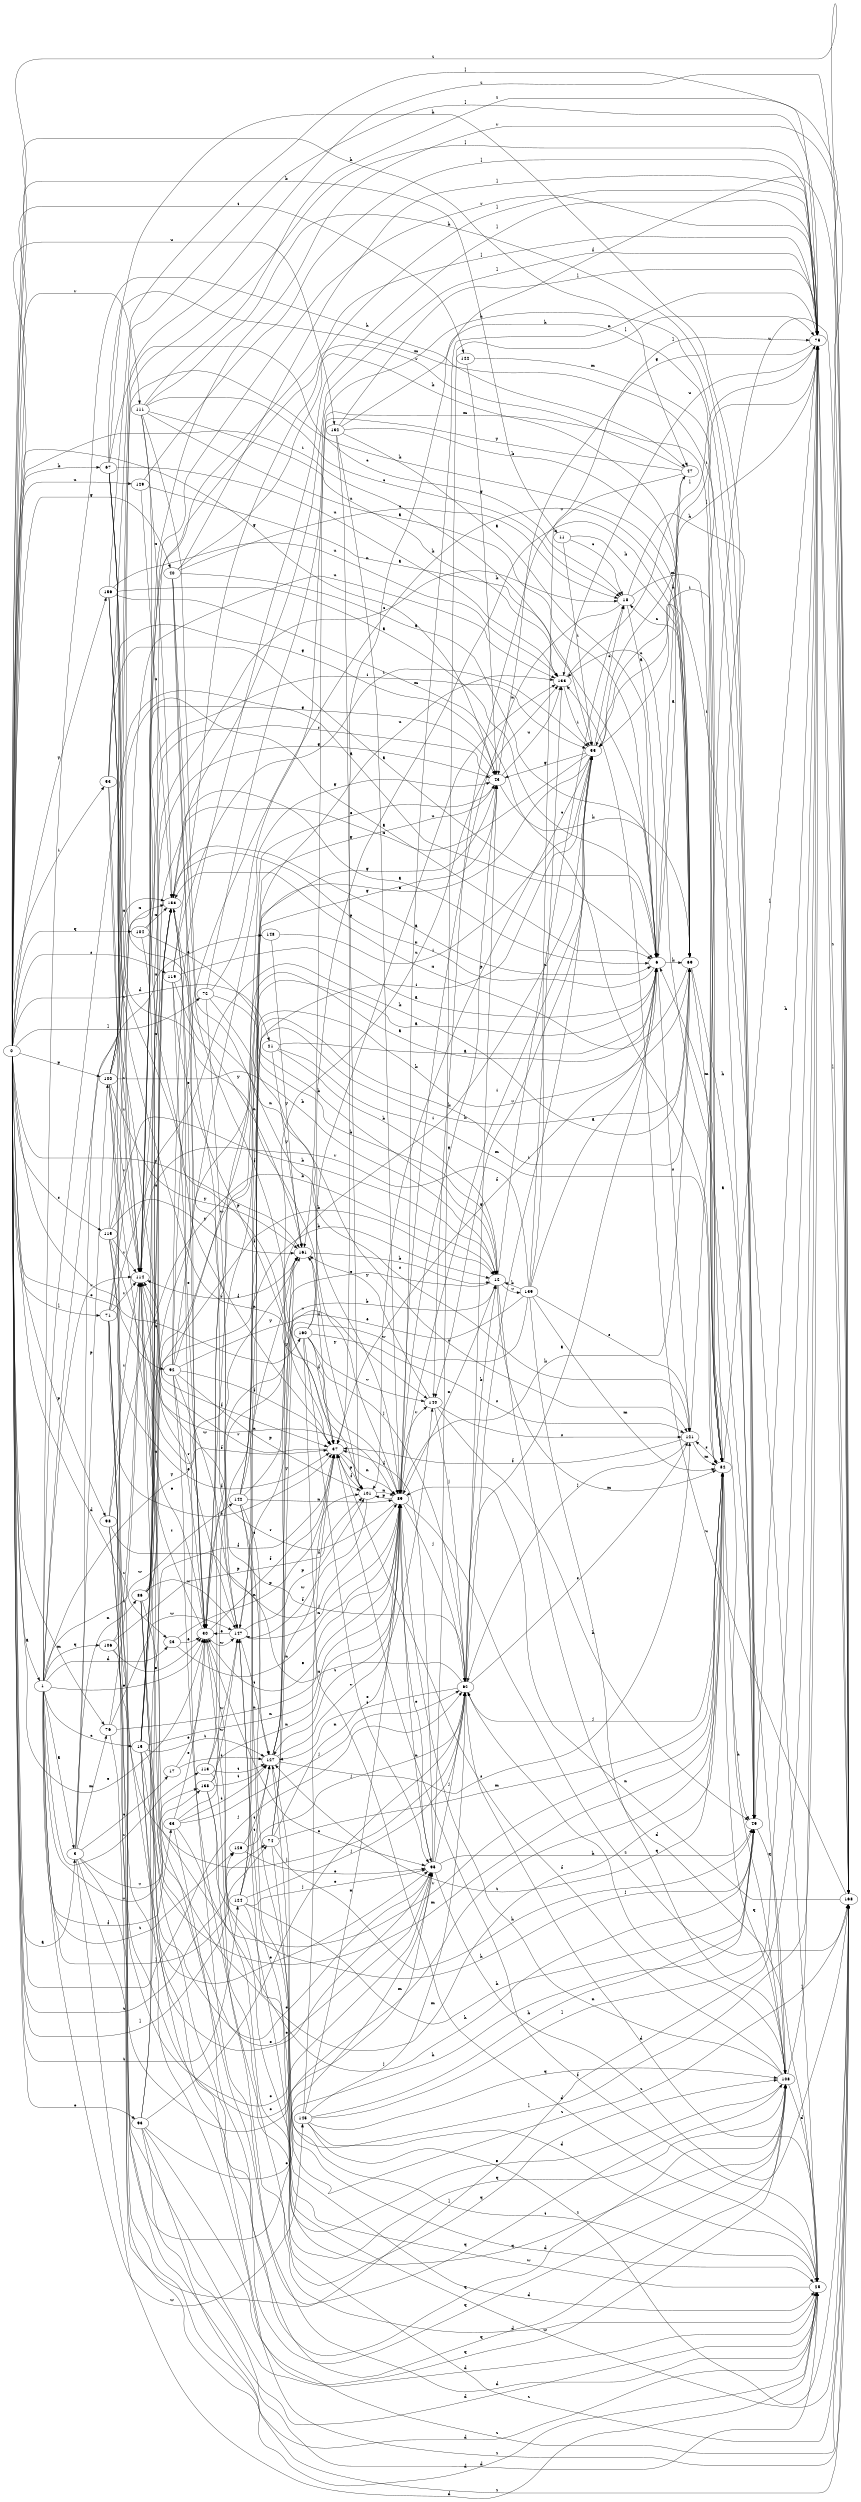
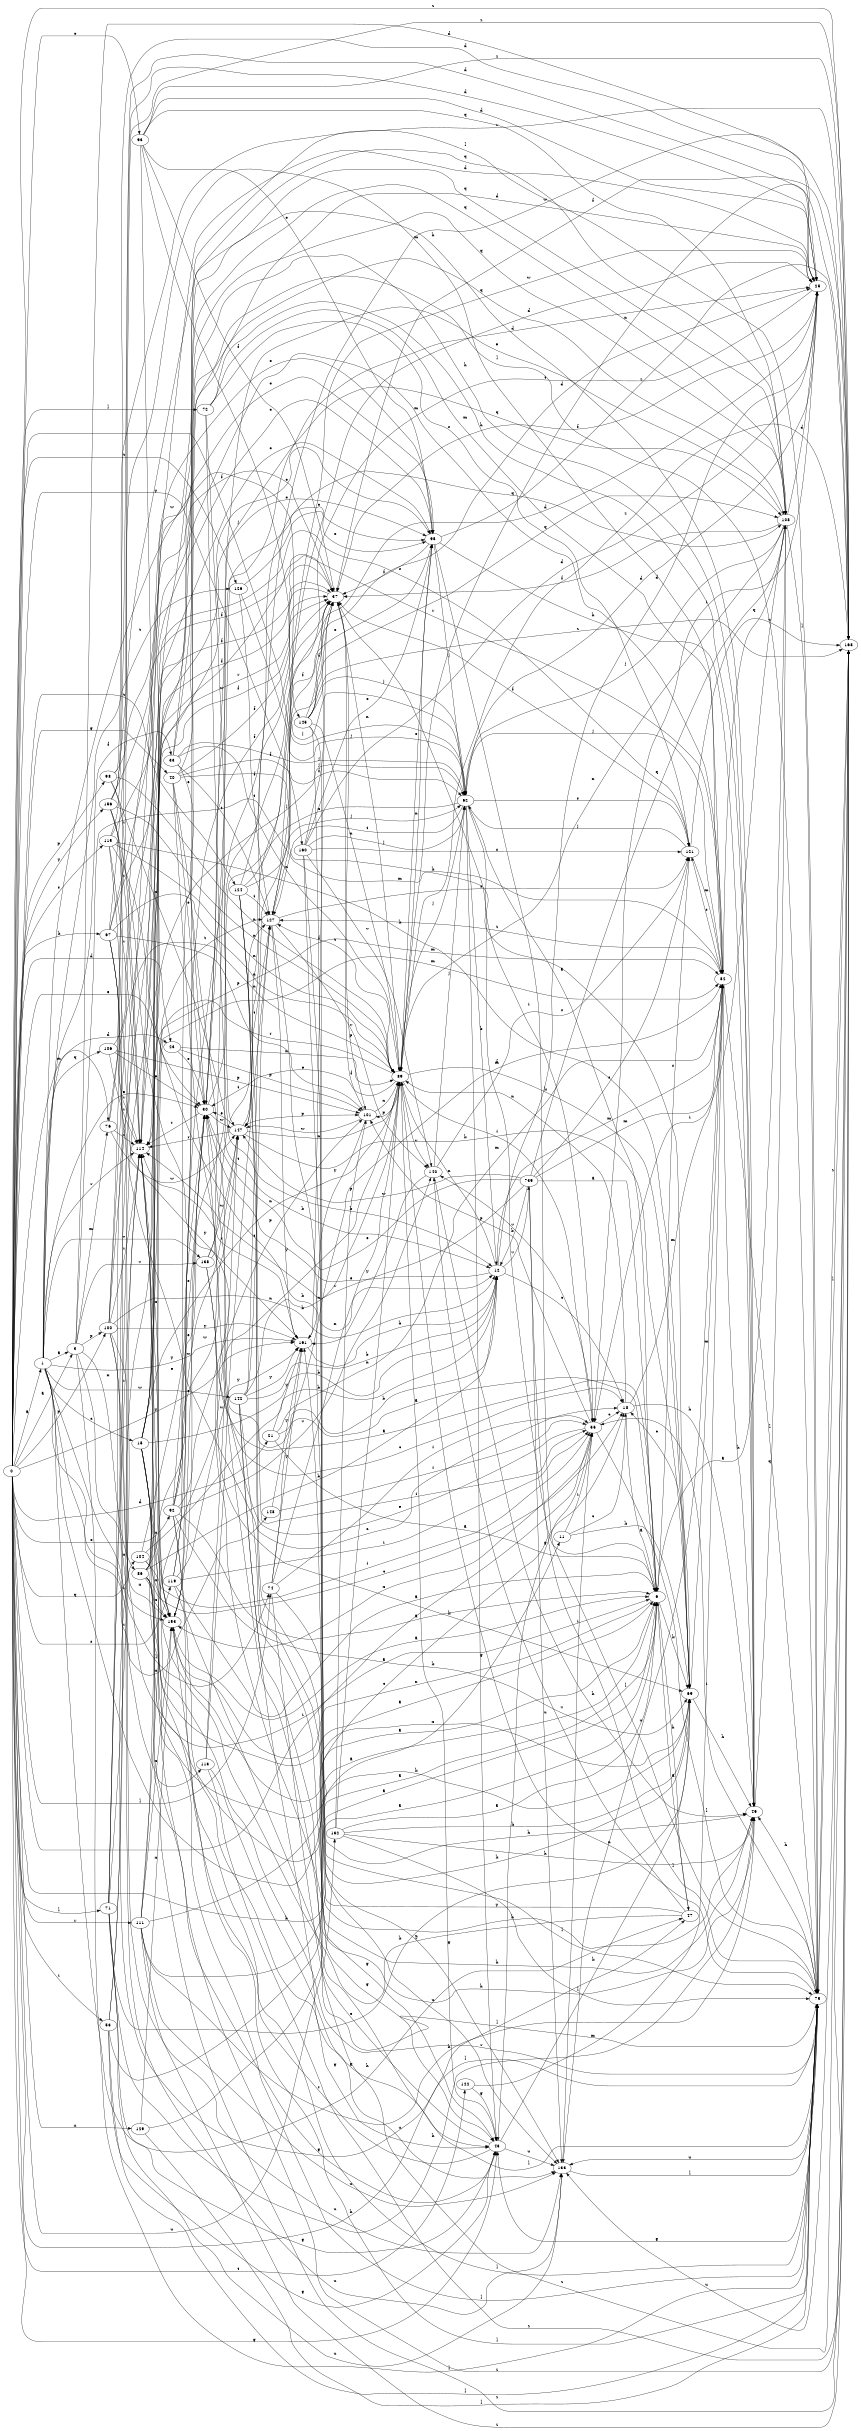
(529, 1292) -> (529, 1181)
(172, 1771) -> none
